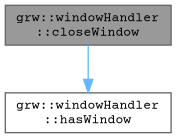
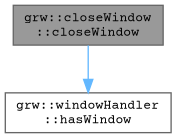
(88, 25) -> (88, 25)
